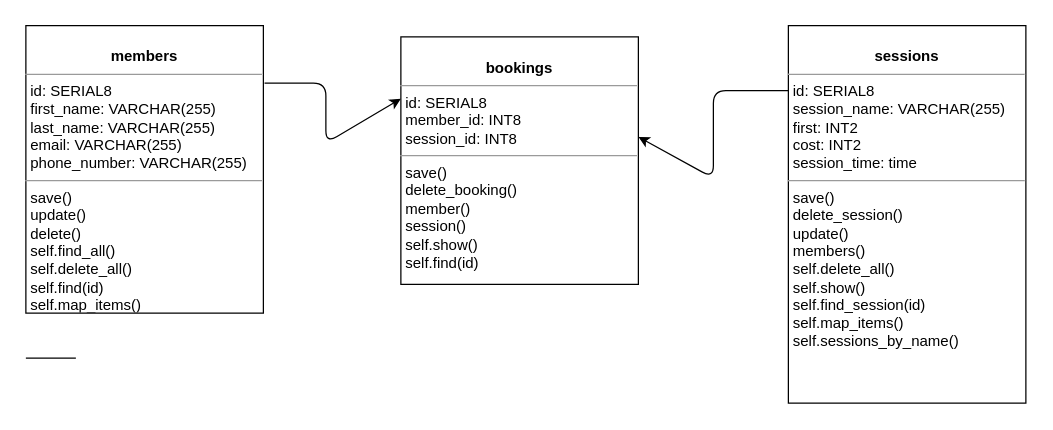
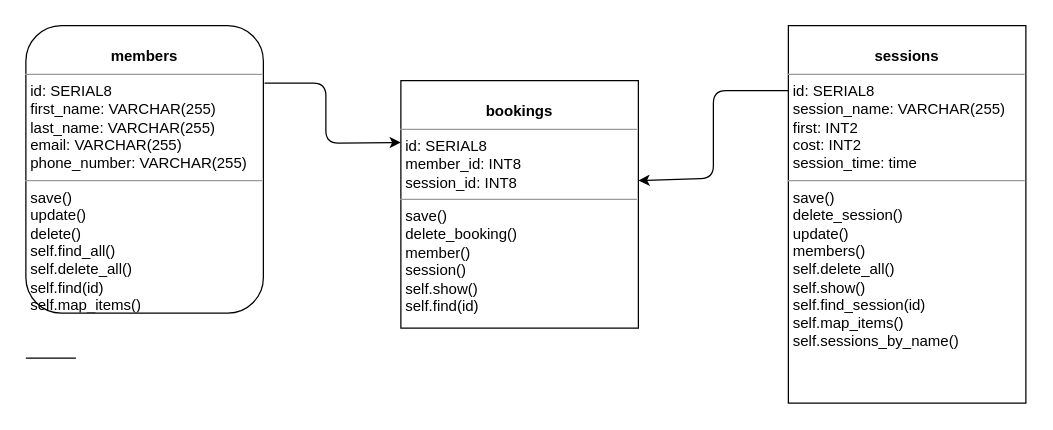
(519, 161) -> (519, 204)
(144, 169) -> (144, 169)
